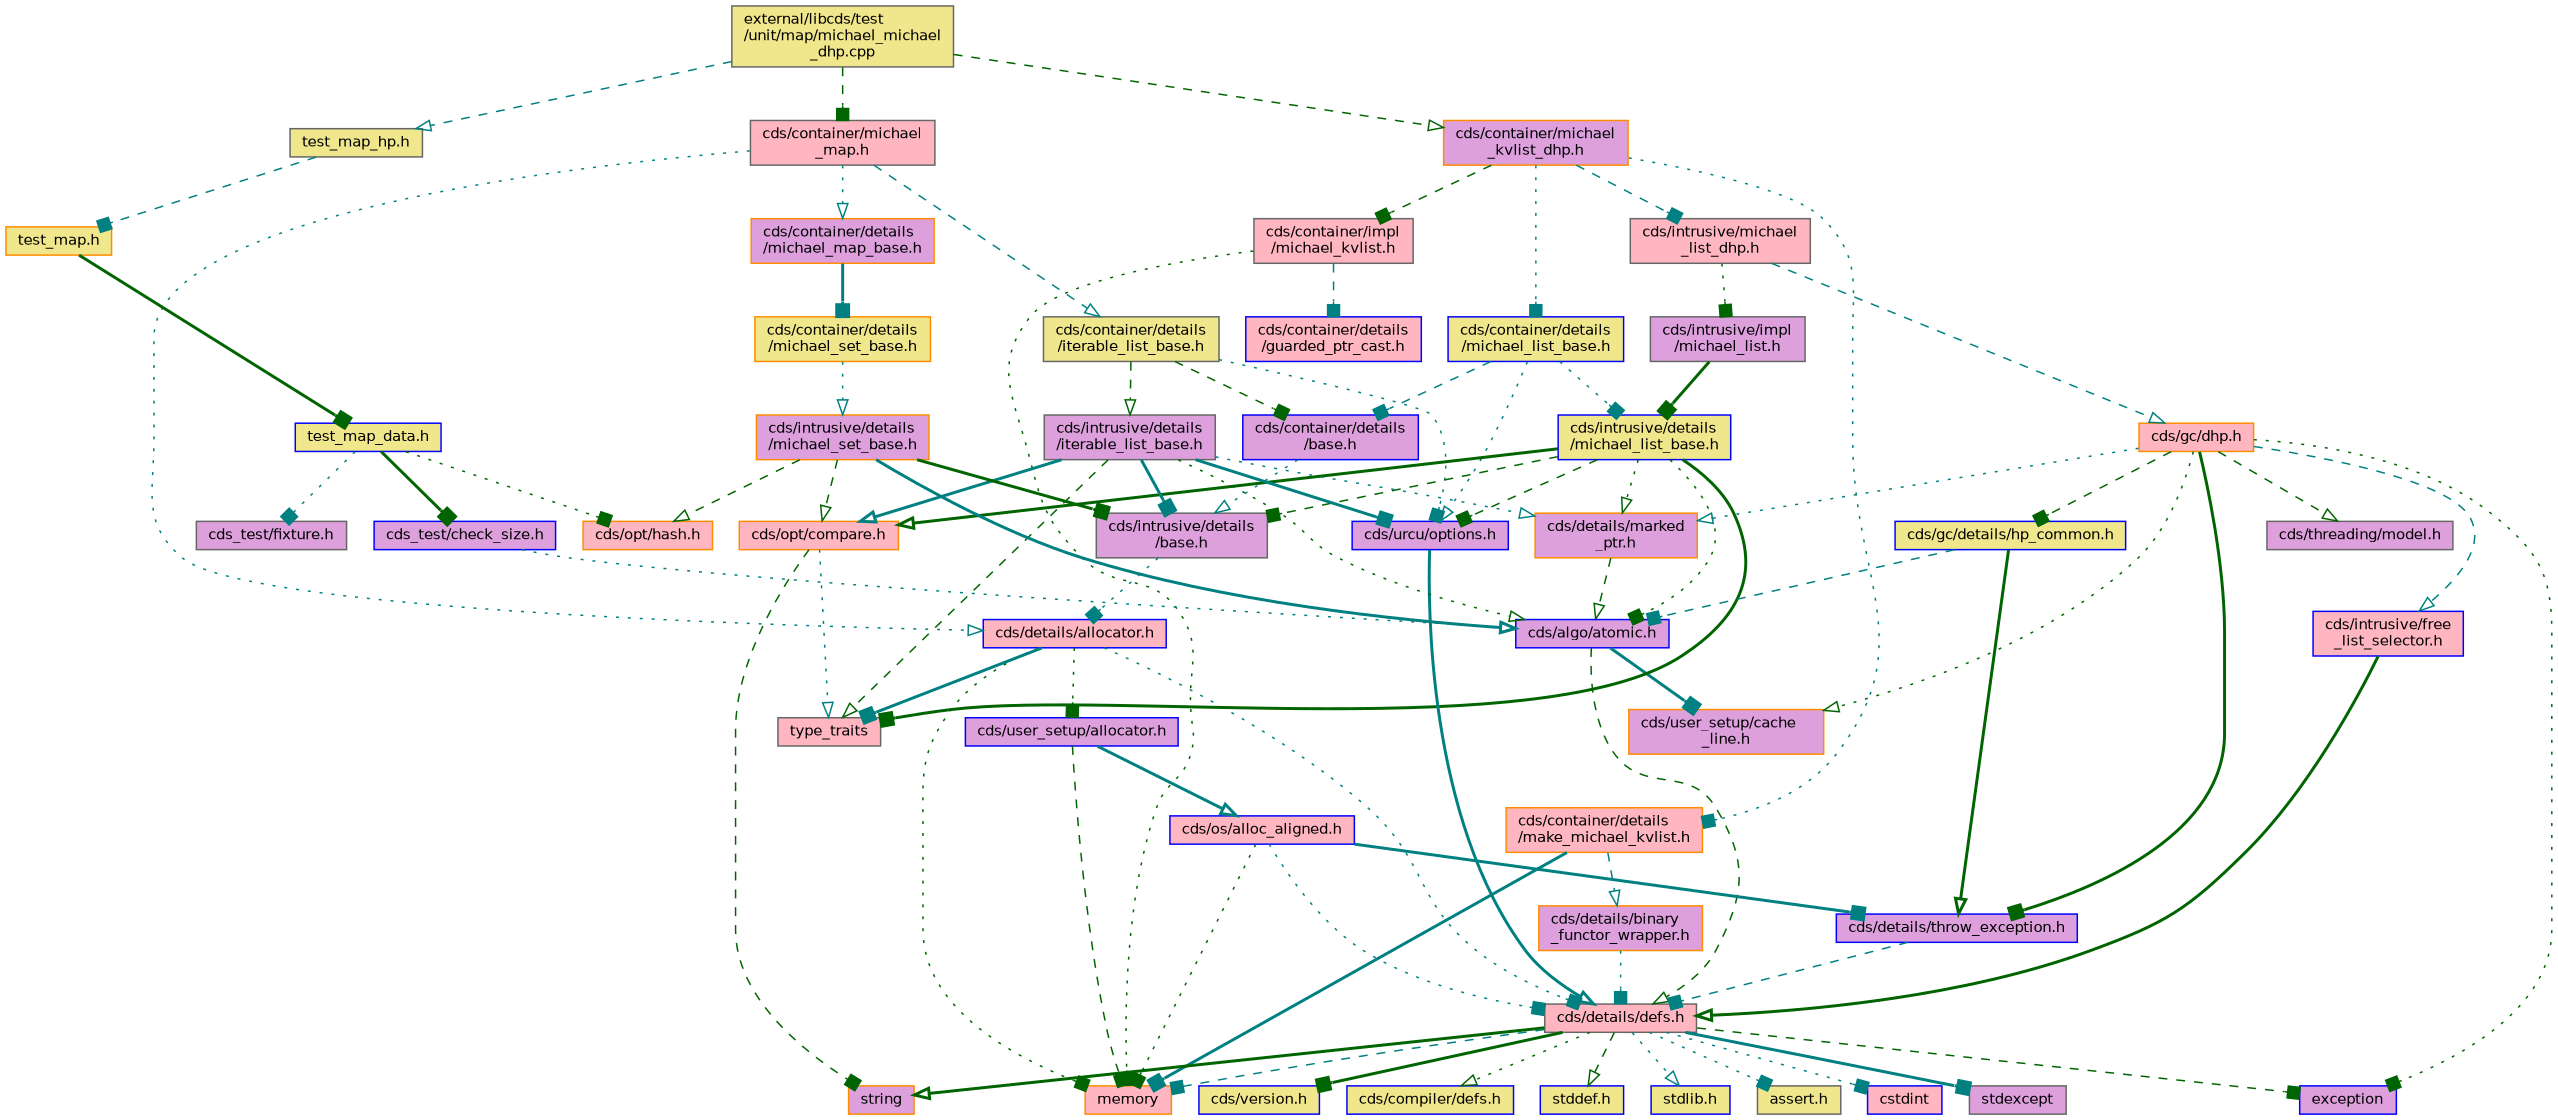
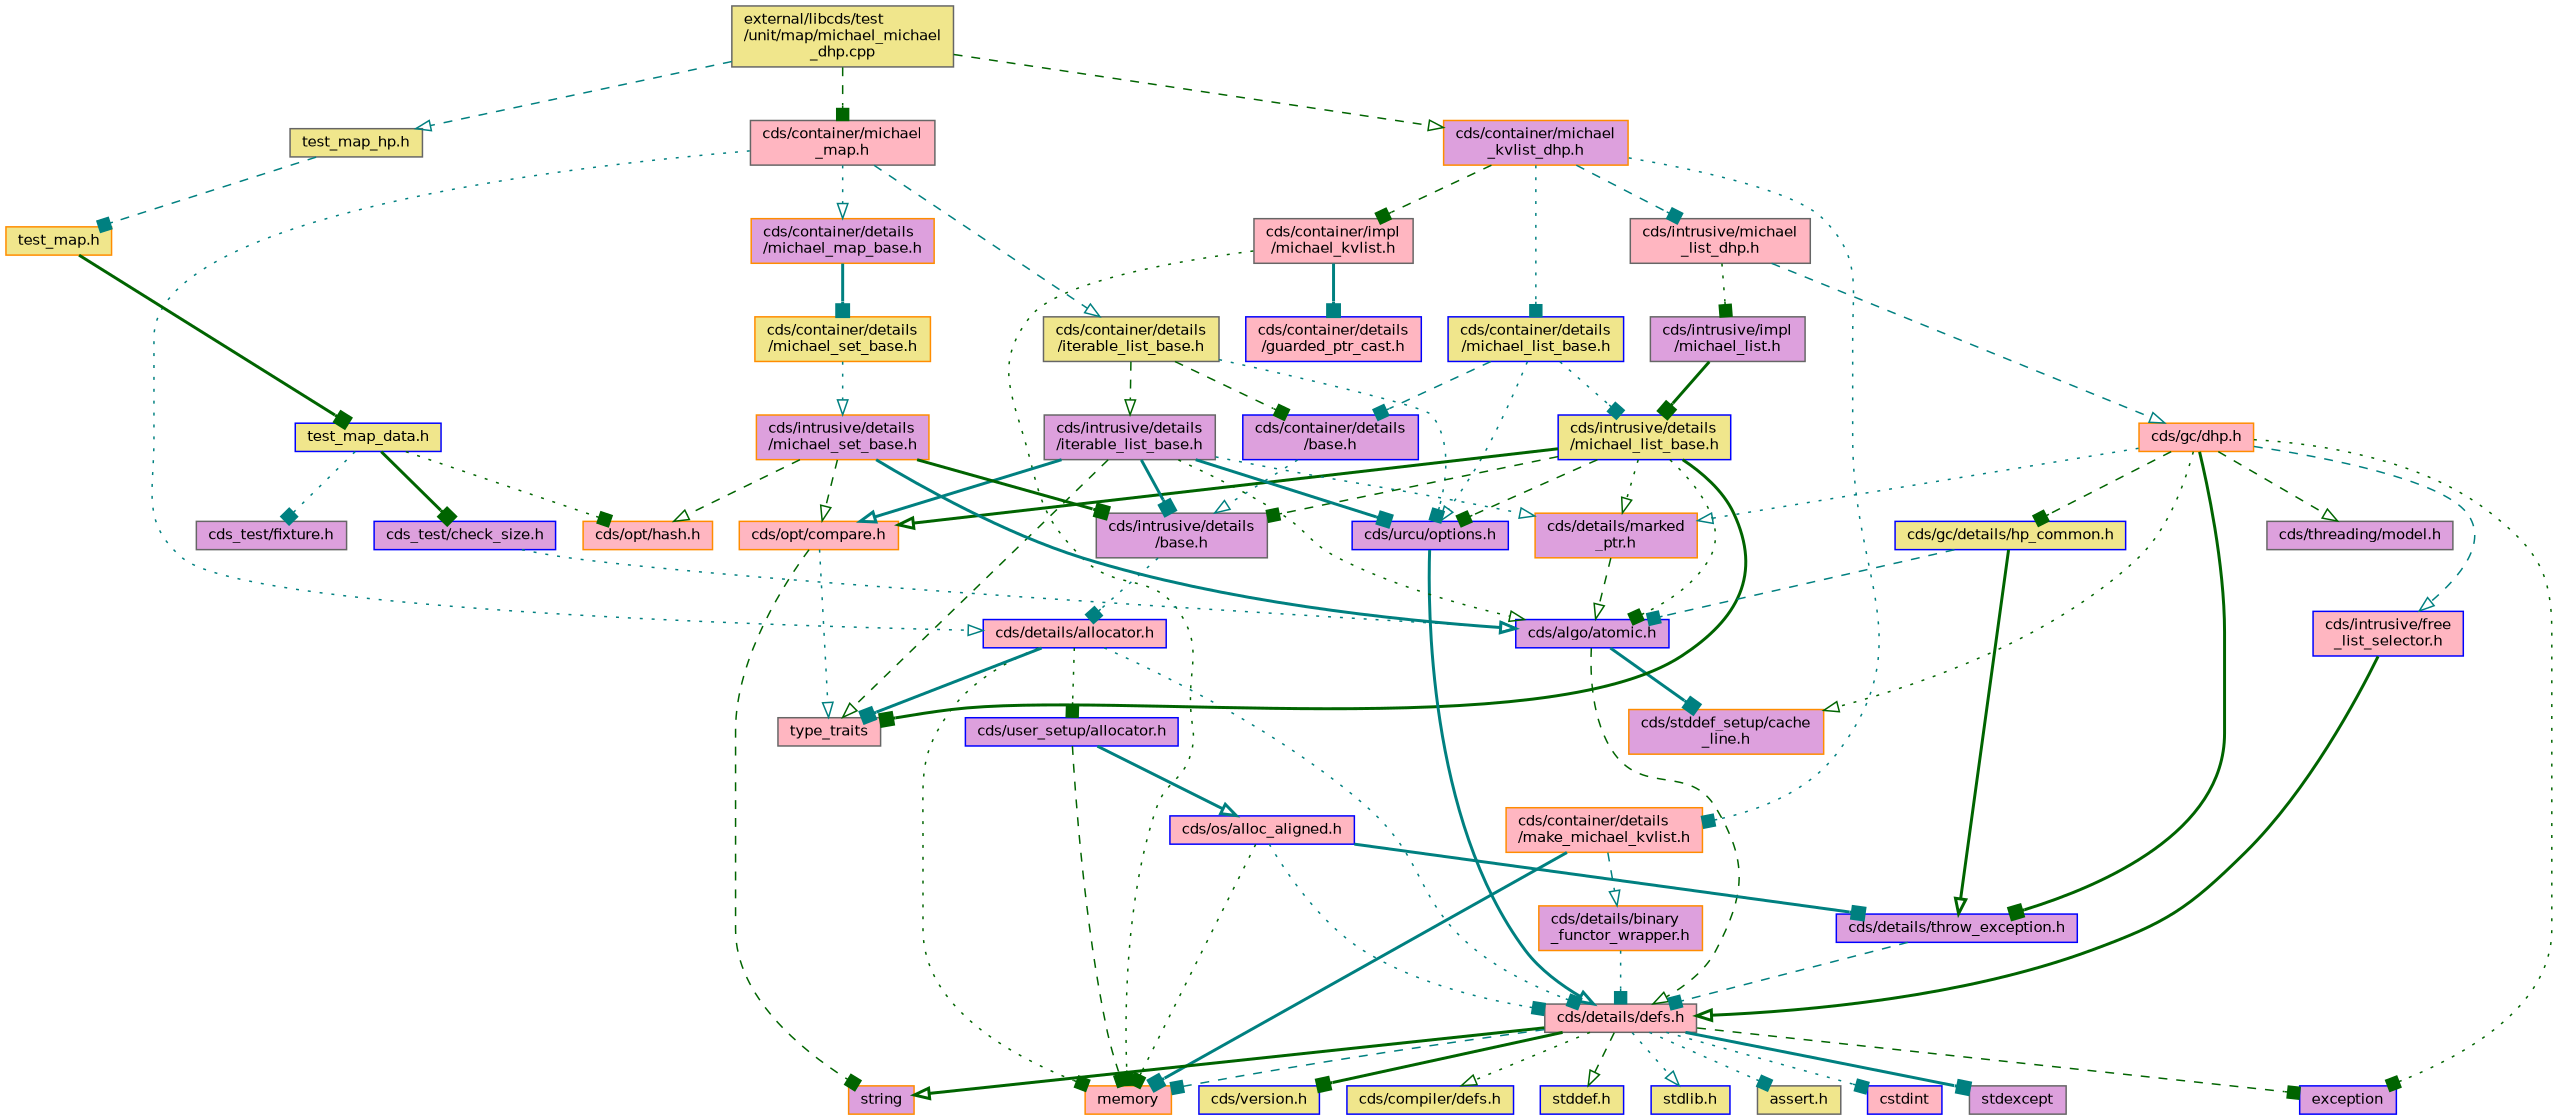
(1334, 282) -> (1334, 282)
(1726, 732) -> (1726, 732)
